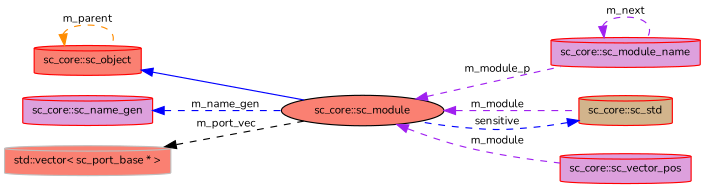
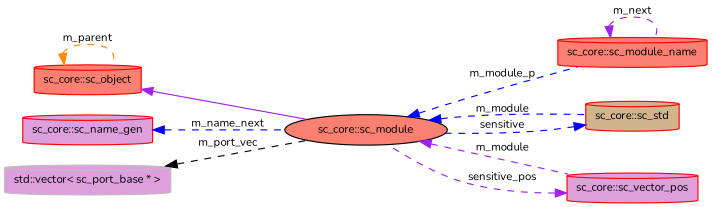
(626, 52) -> (632, 52)
(494, 82) -> (498, 89)
(228, 86) -> (230, 105)
(226, 104) -> (228, 124)
(517, 111) -> (513, 114)
(88, 161) -> (88, 180)
none -> (467, 183)
